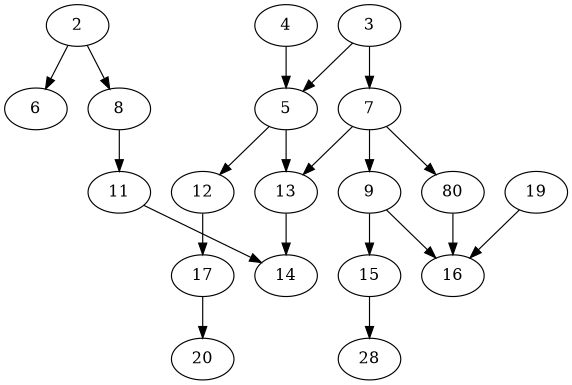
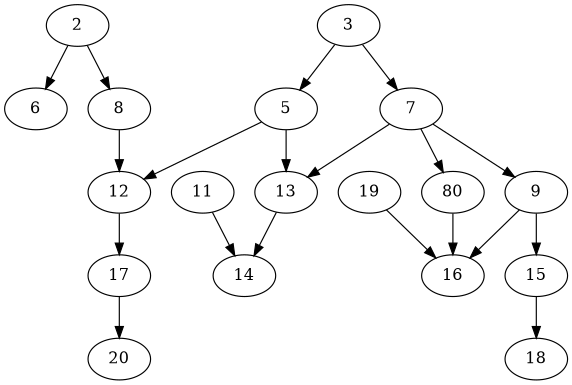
(286, 25) -> none
(119, 145) -> (119, 145)
(370, 359) -> (536, 359)
